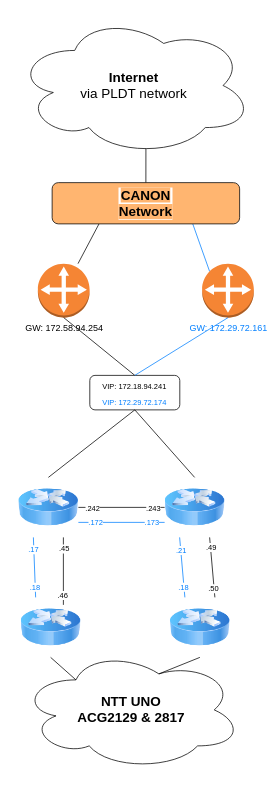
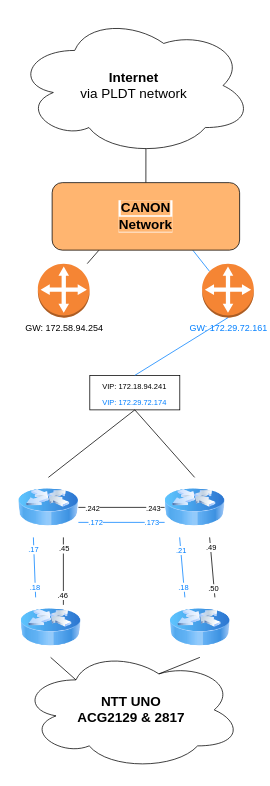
(146, 203) -> (146, 216)
(98, 346) -> none
(135, 393) -> (135, 393)
